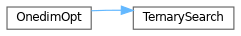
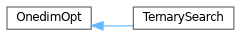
(106, 10) -> (118, 26)
